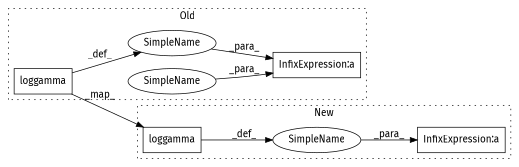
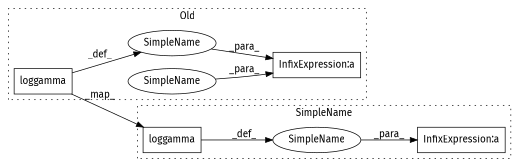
(324, 113) -> (324, 113)
